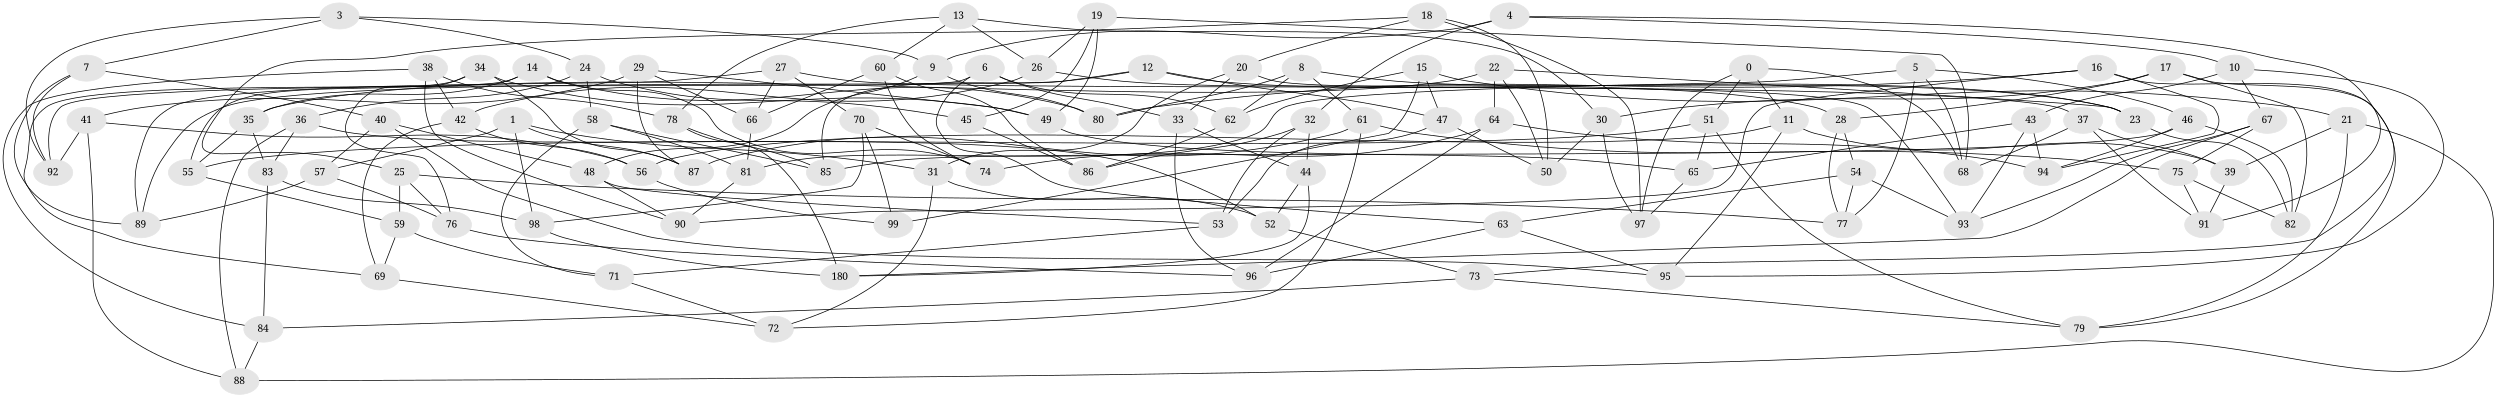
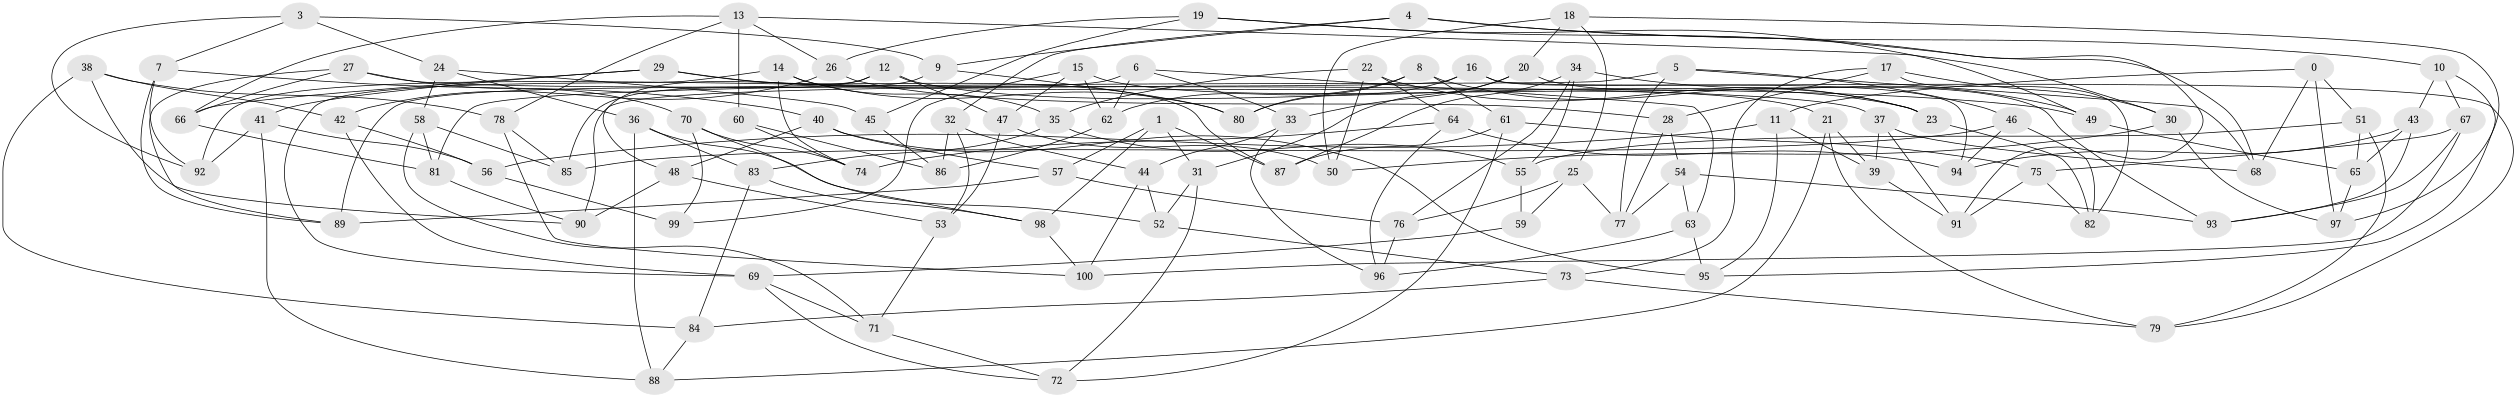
(816, 94) -> (450, 31)
(504, 258) -> (814, 303)
(840, 277) -> (1085, 277)
